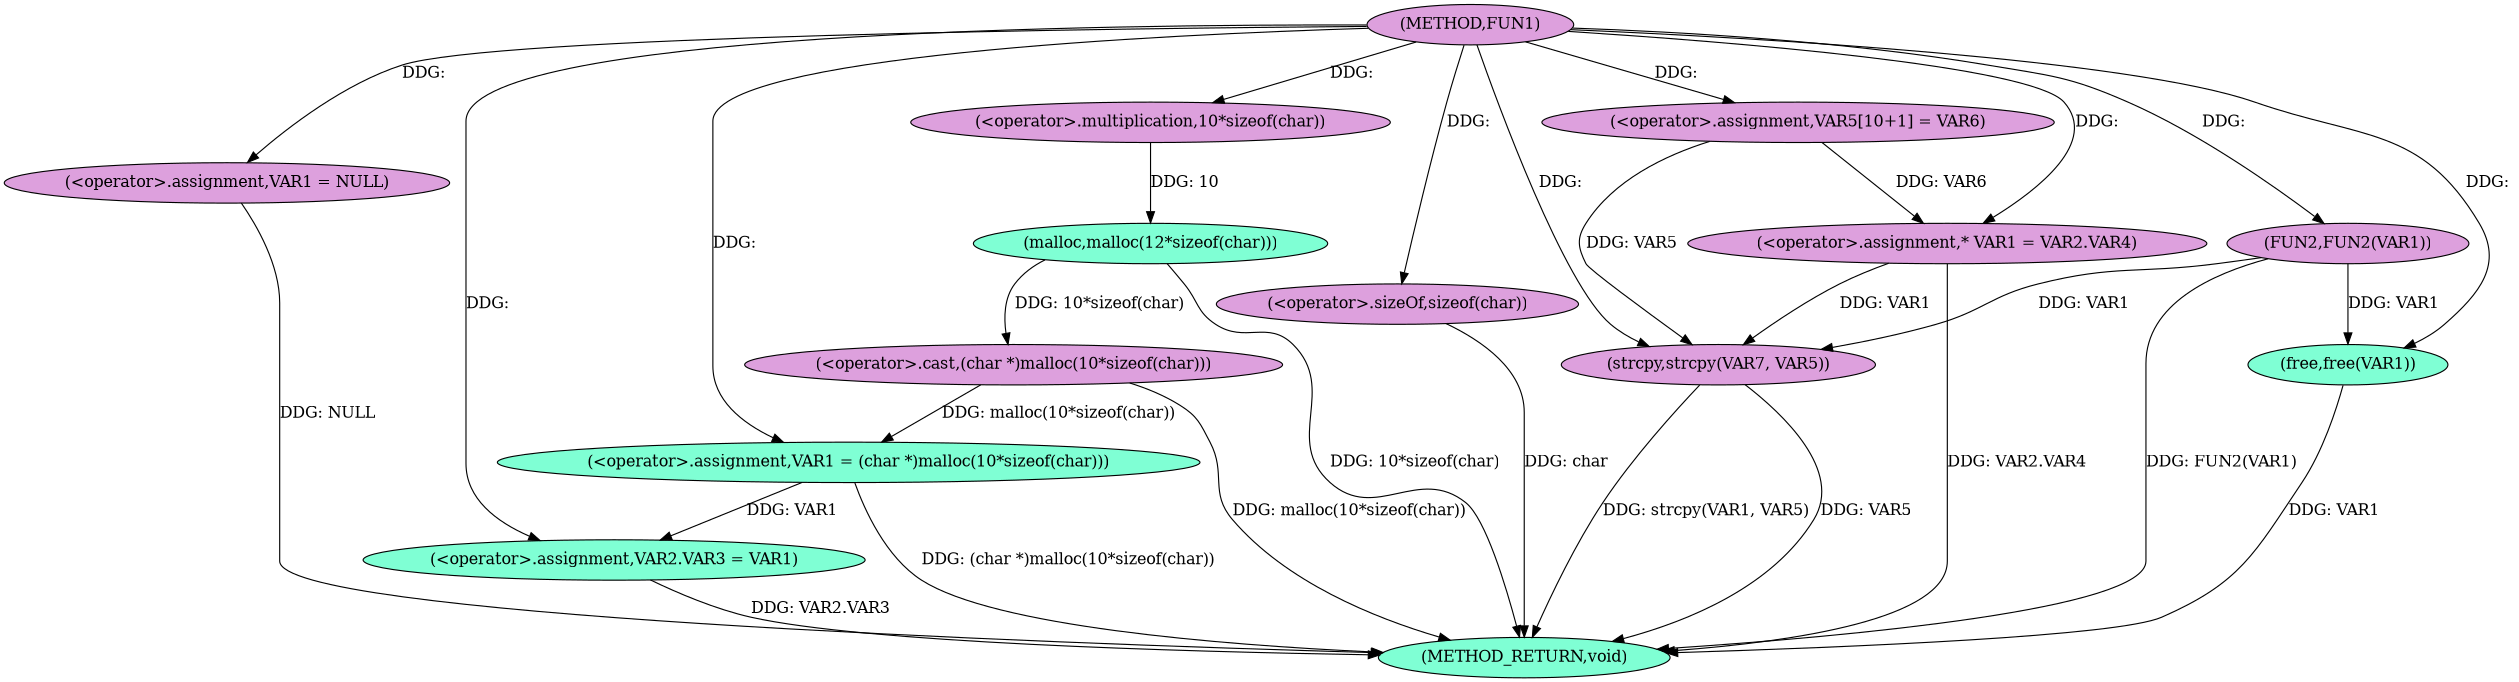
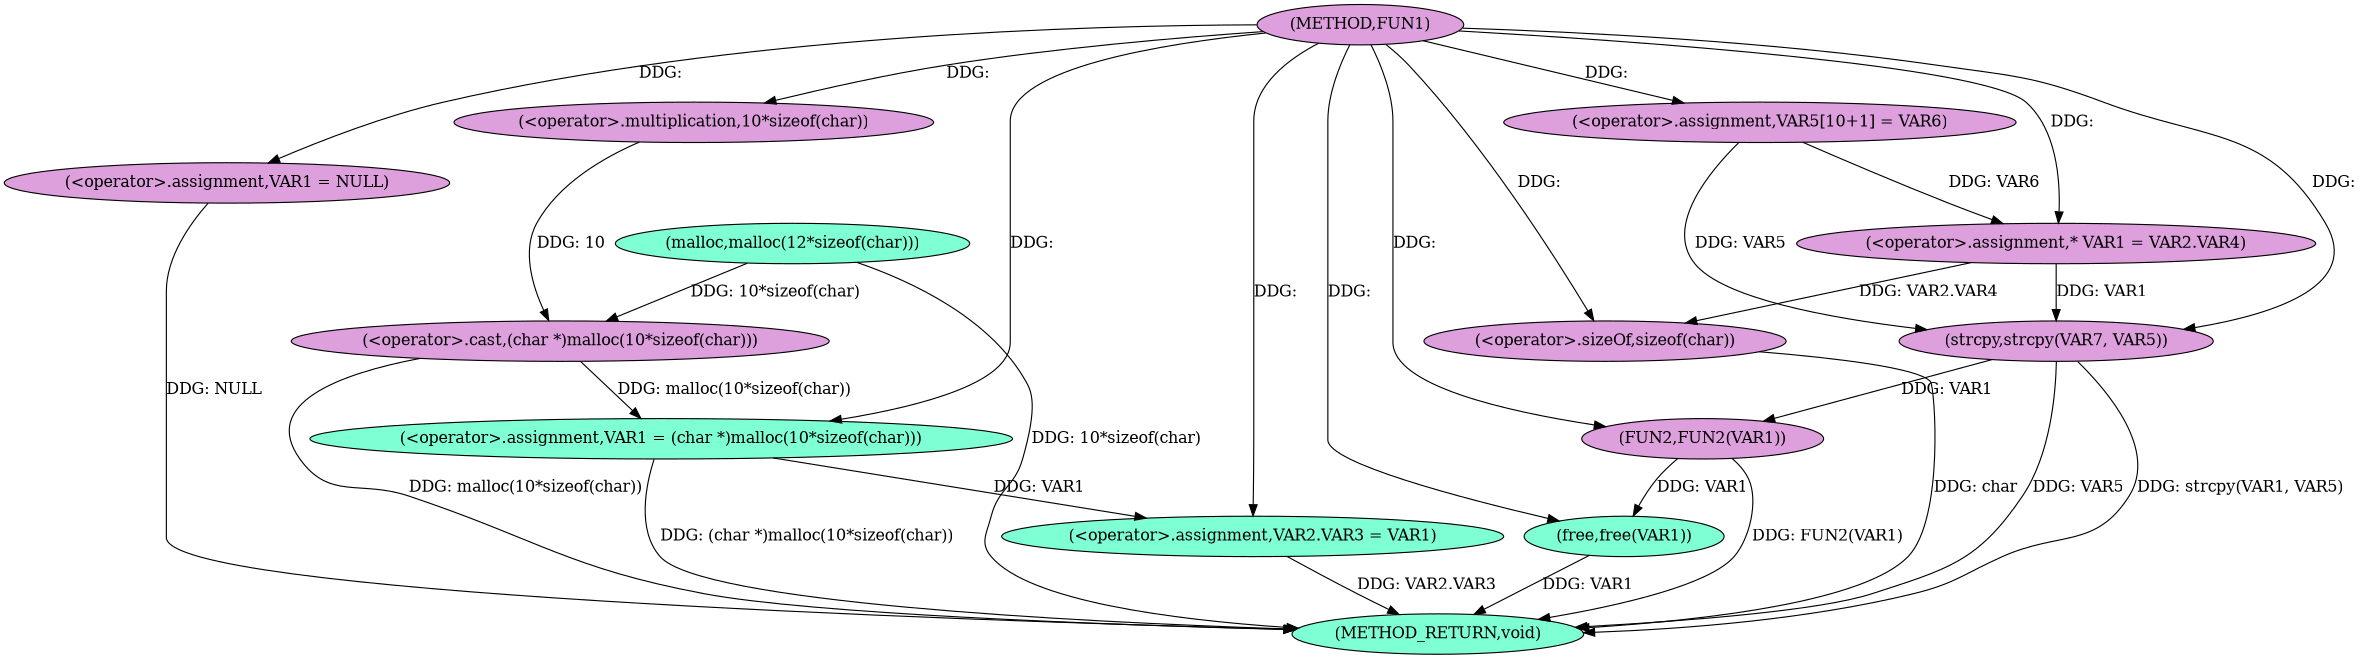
(1151, 177) -> (549, 206)
(2042, 283) -> (1883, 389)
(1947, 563) -> (1834, 292)
